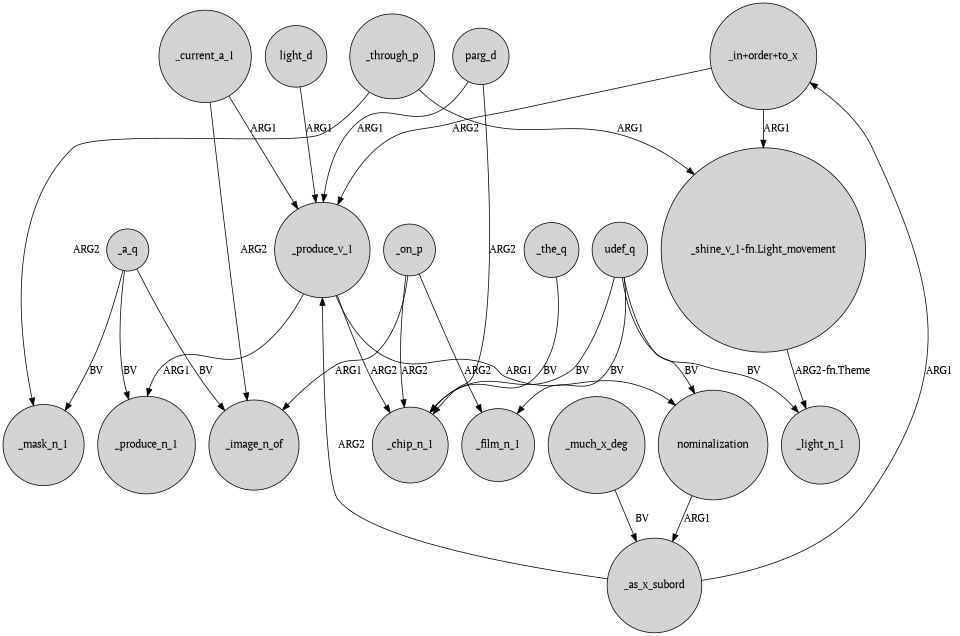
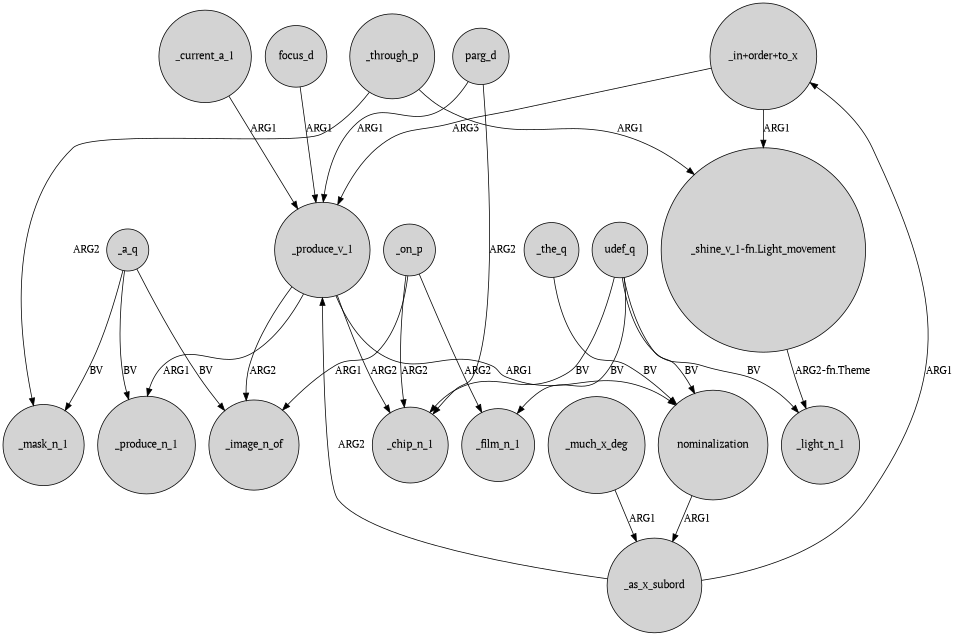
(296, 56) -> (296, 56)
(466, 129) -> (466, 129)
(227, 248) -> (261, 337)
(534, 379) -> (592, 357)
(642, 519) -> (642, 519)
